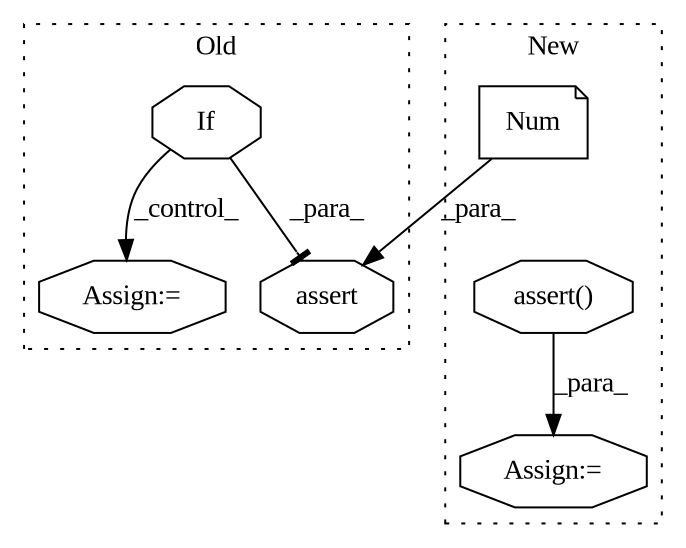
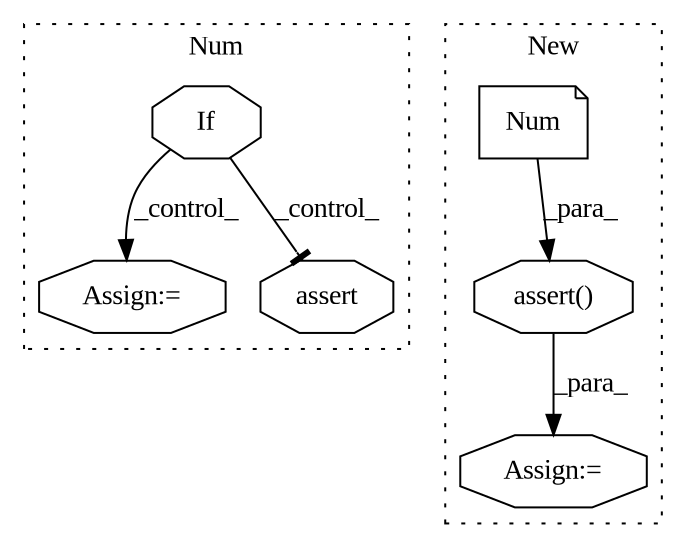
(217, 47) -> (217, 47)
(433, 208) -> (542, 200)
(327, 210) -> (327, 210)
